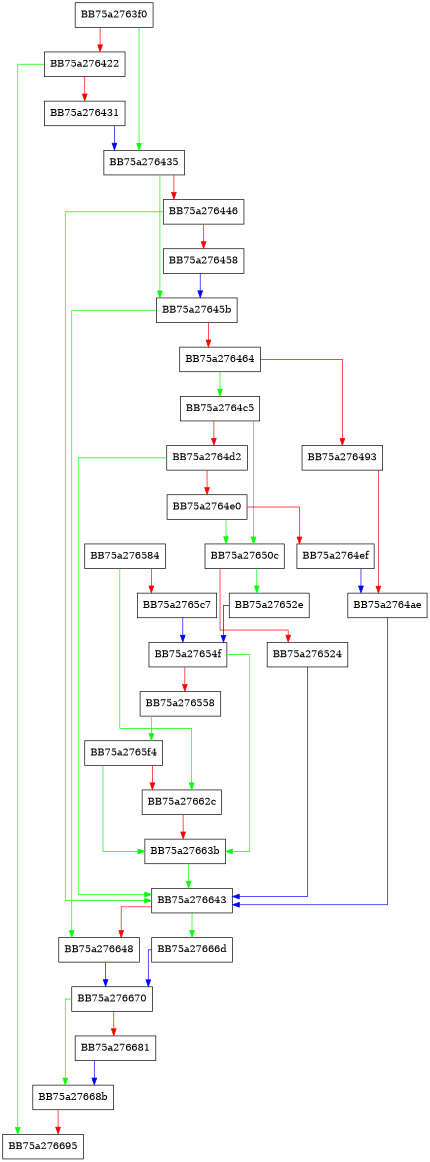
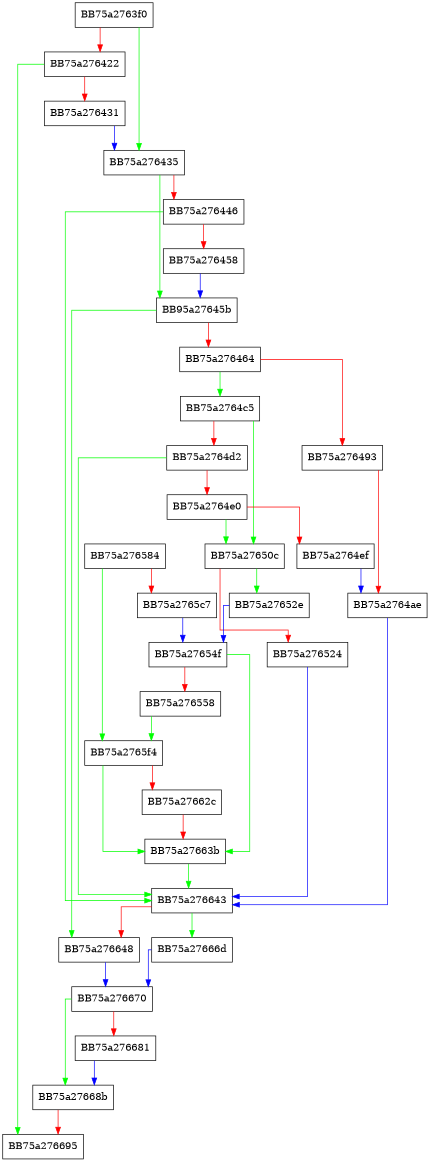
(197, 310) -> (197, 310)
(120, 712) -> (102, 651)
